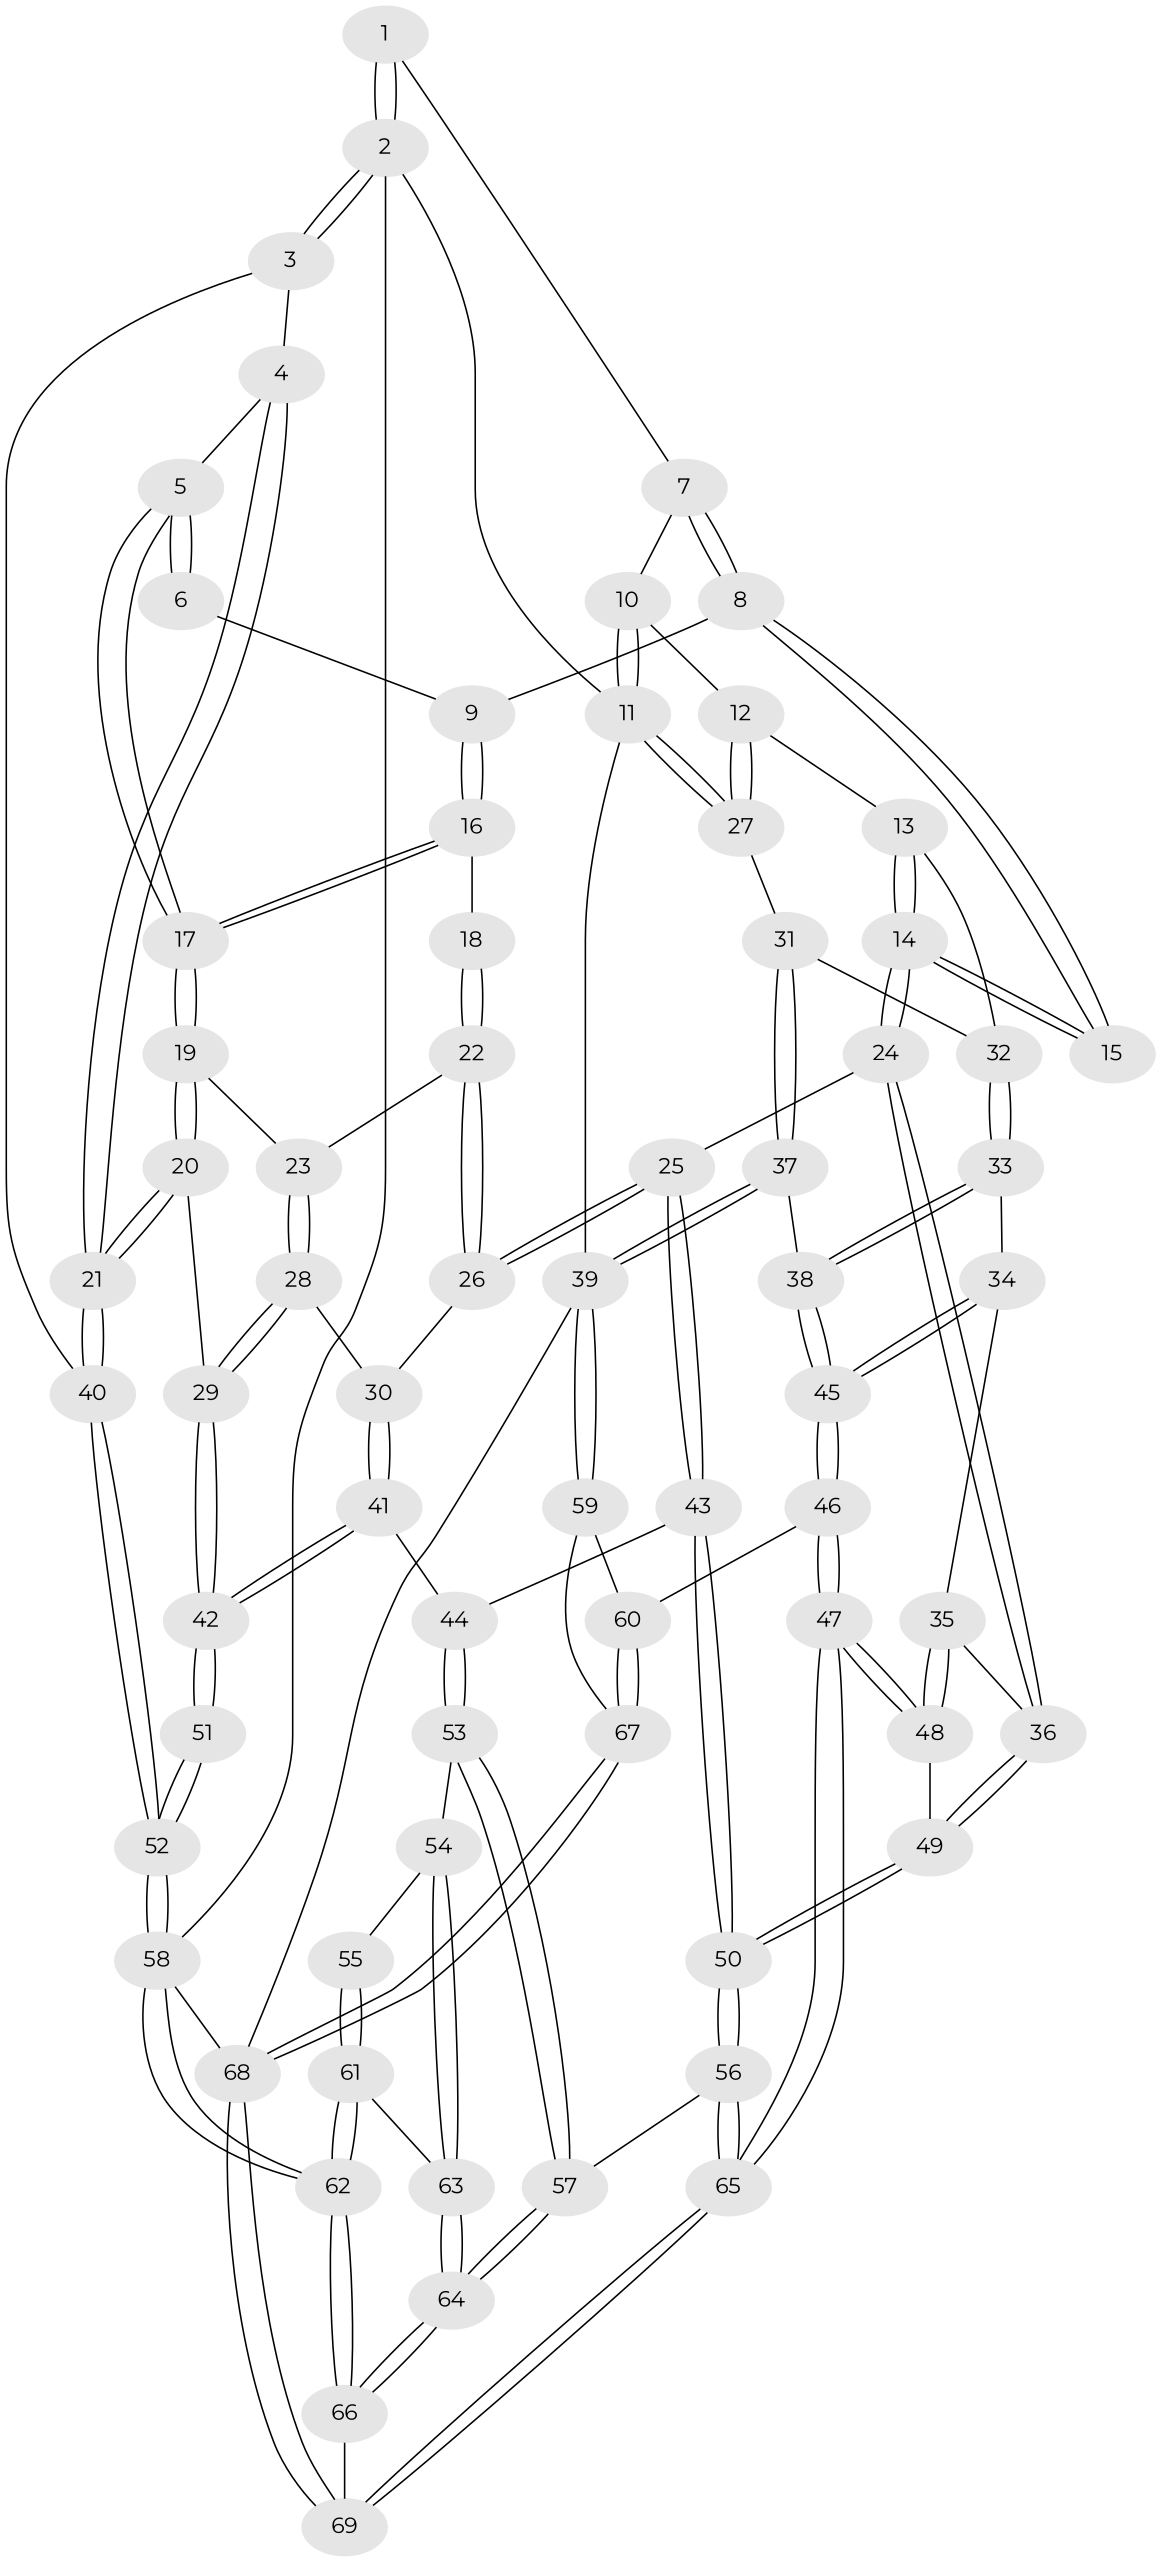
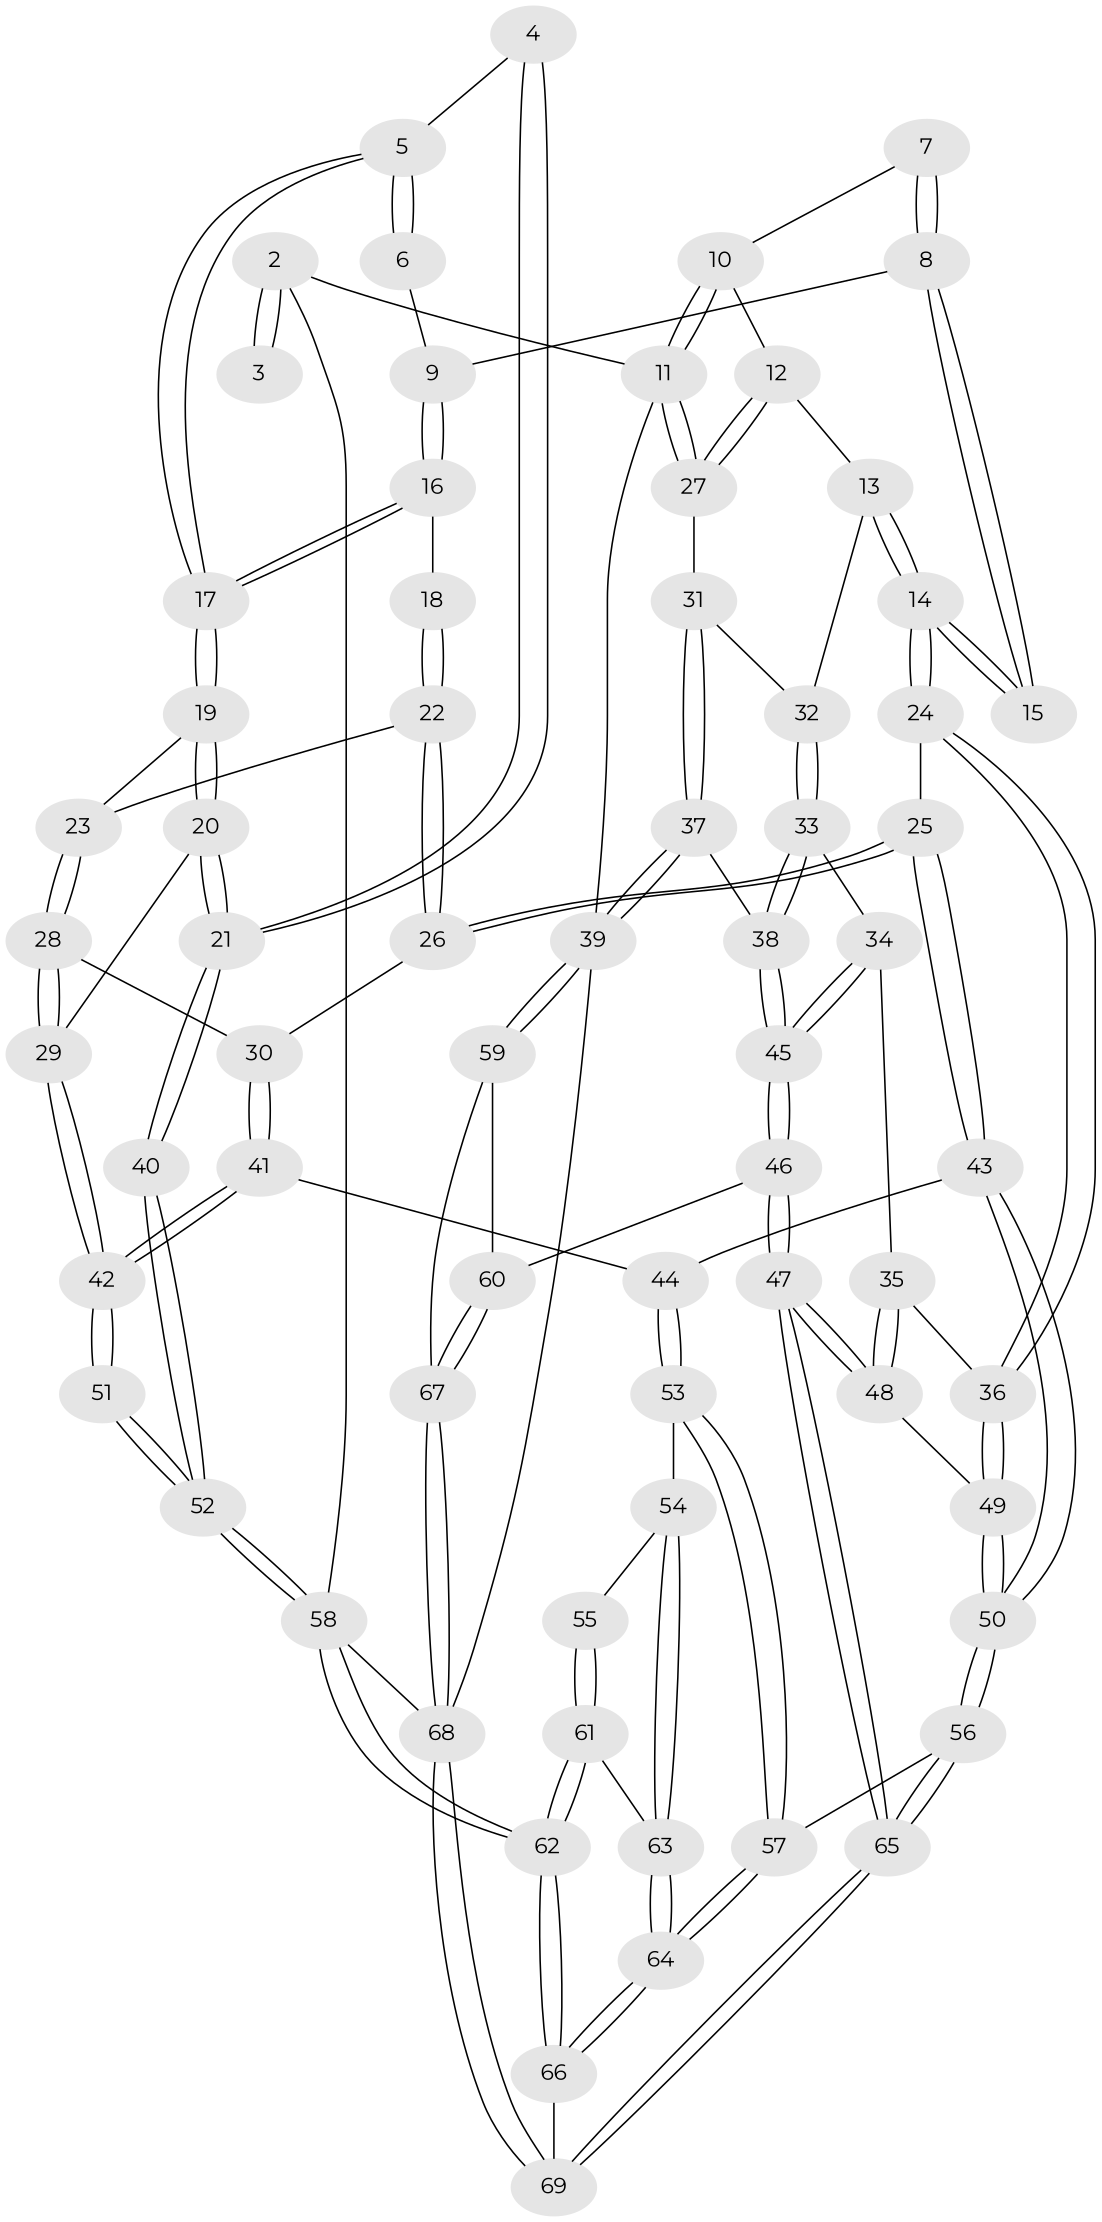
(386, 35) -> none
(286, 318) -> none
(6, 762) -> none
